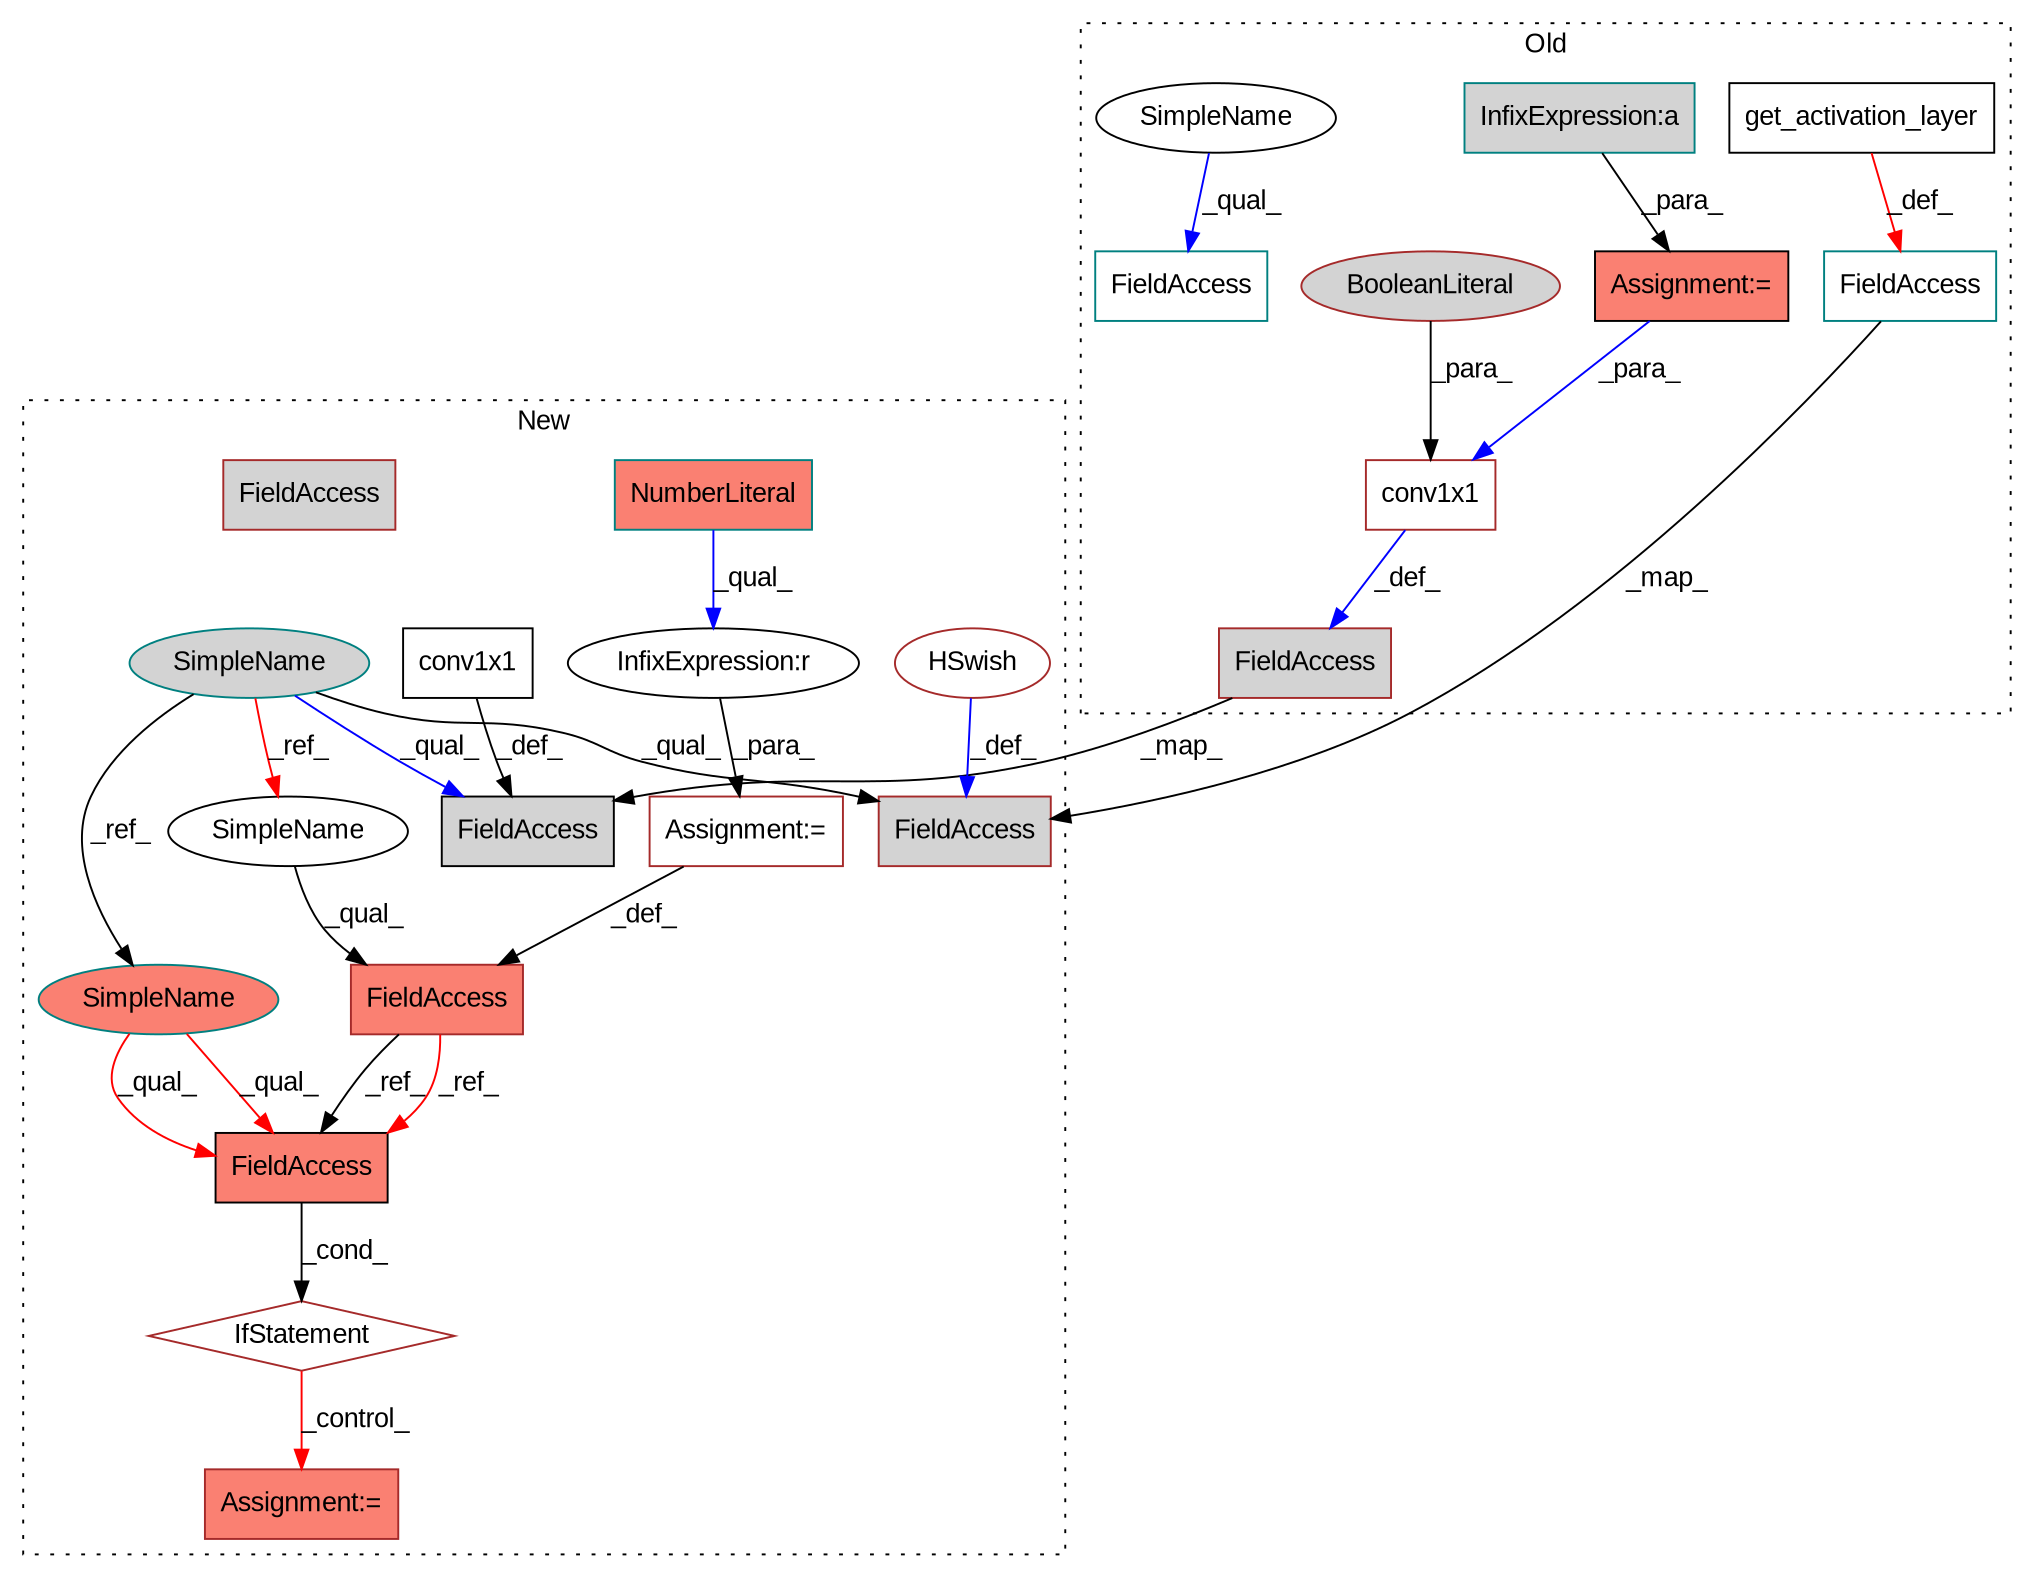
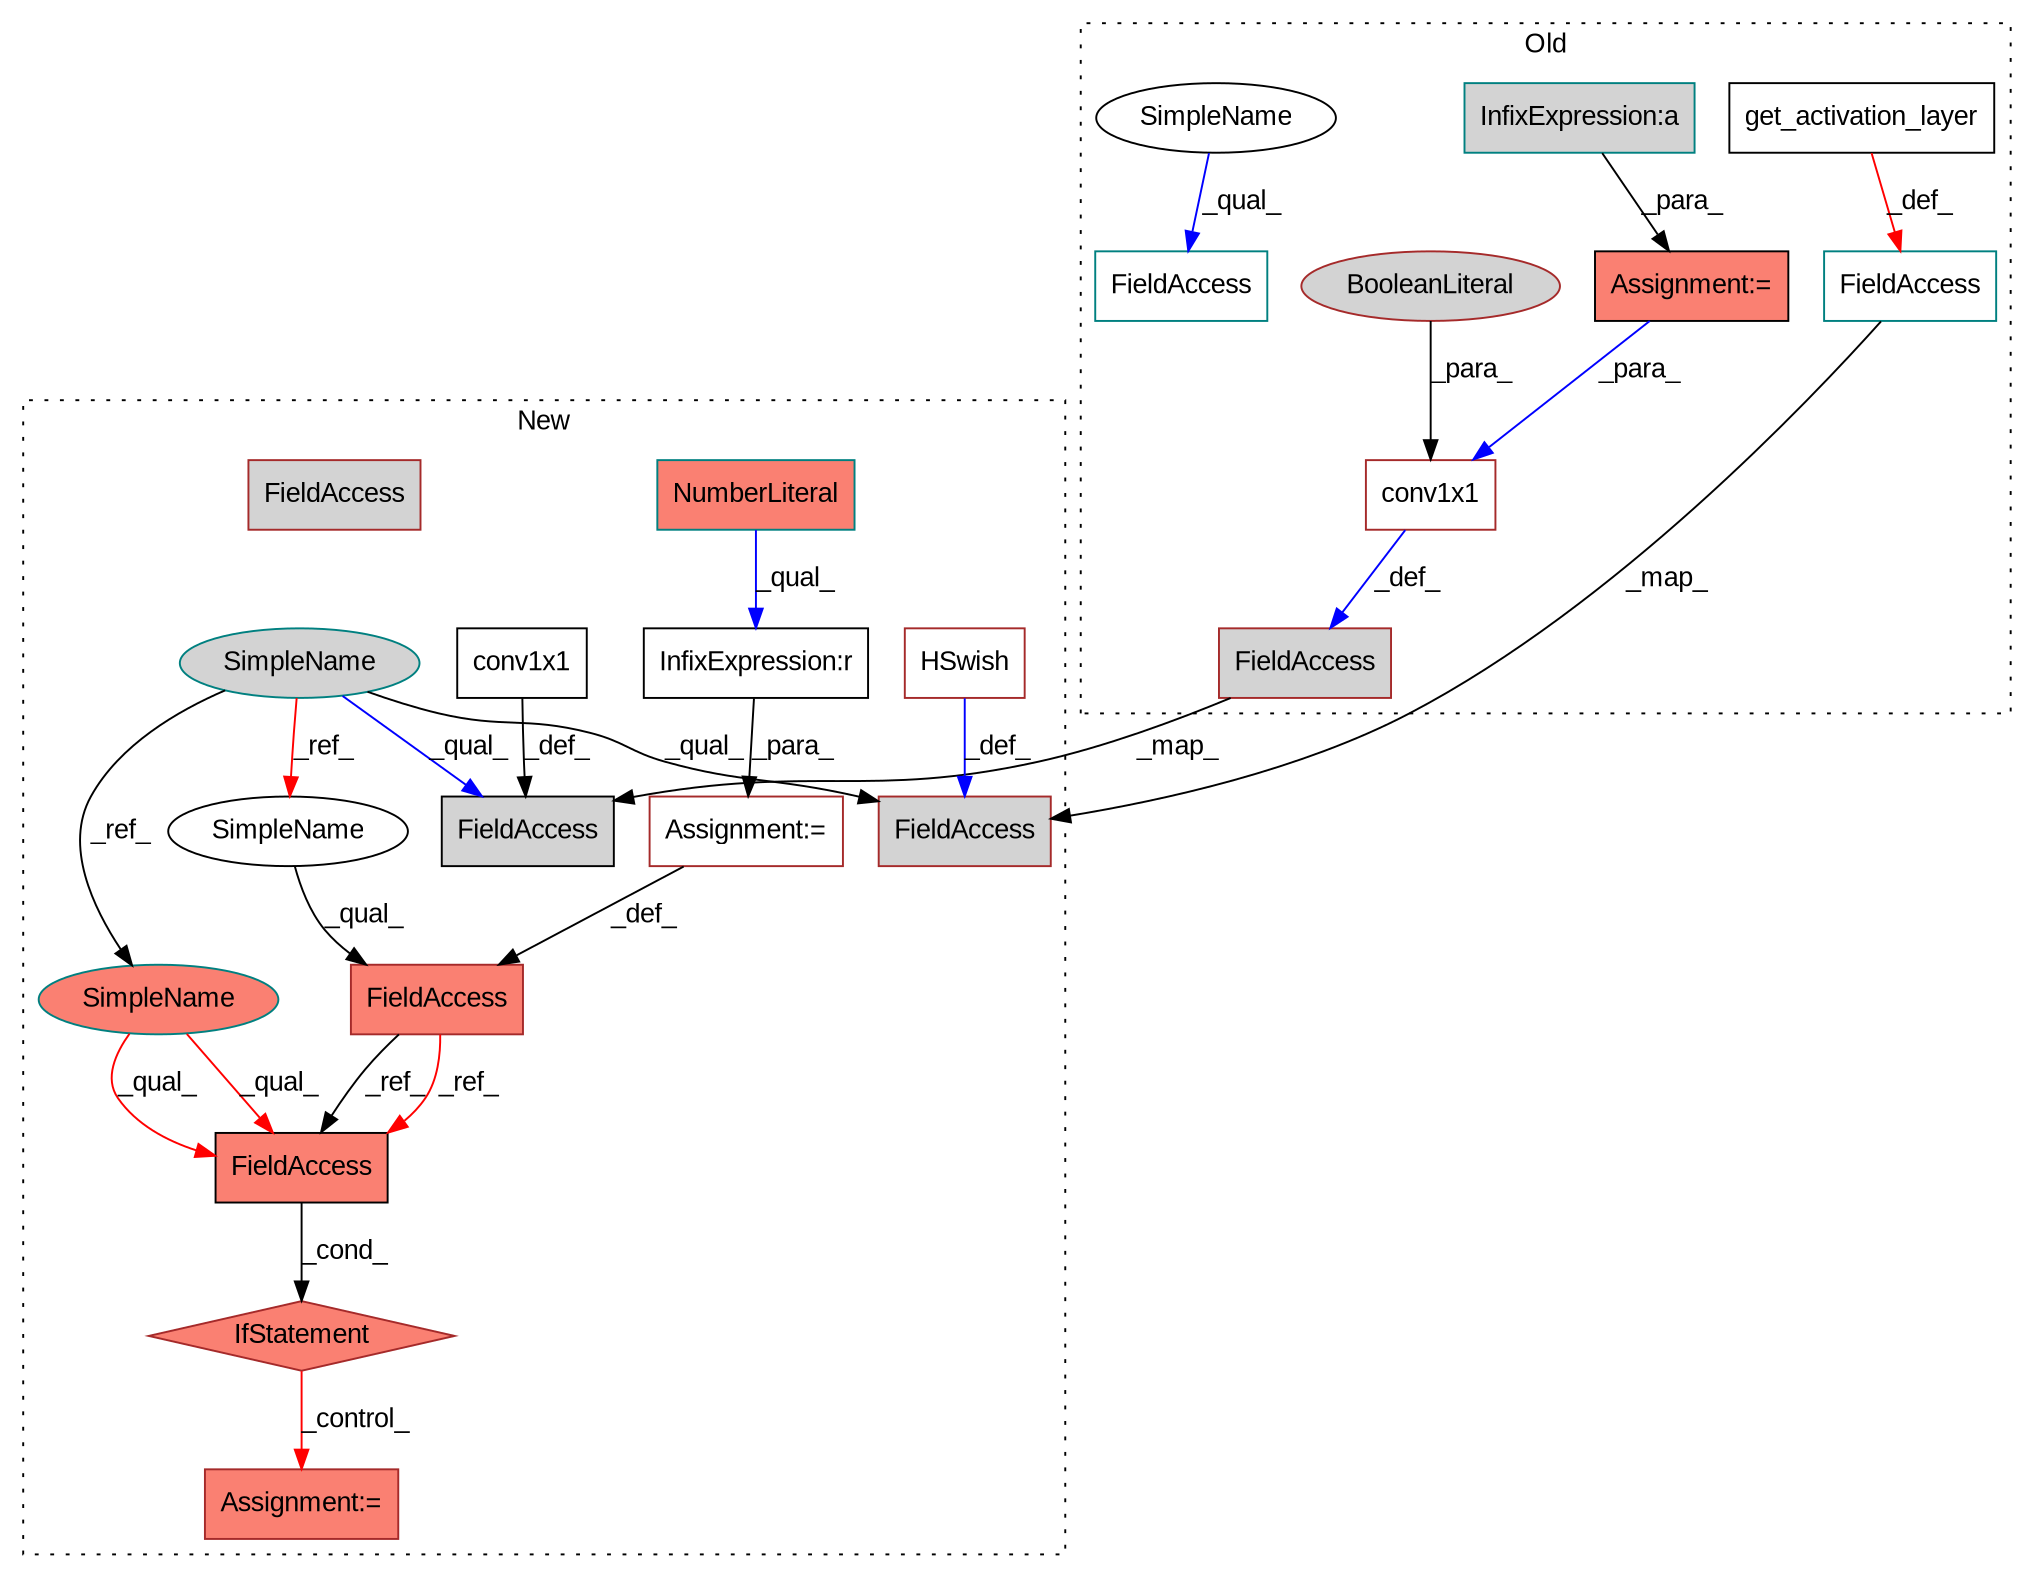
(713, 663) -> (756, 663)
(972, 663) -> (965, 663)
(302, 1336) -> (302, 1336)
